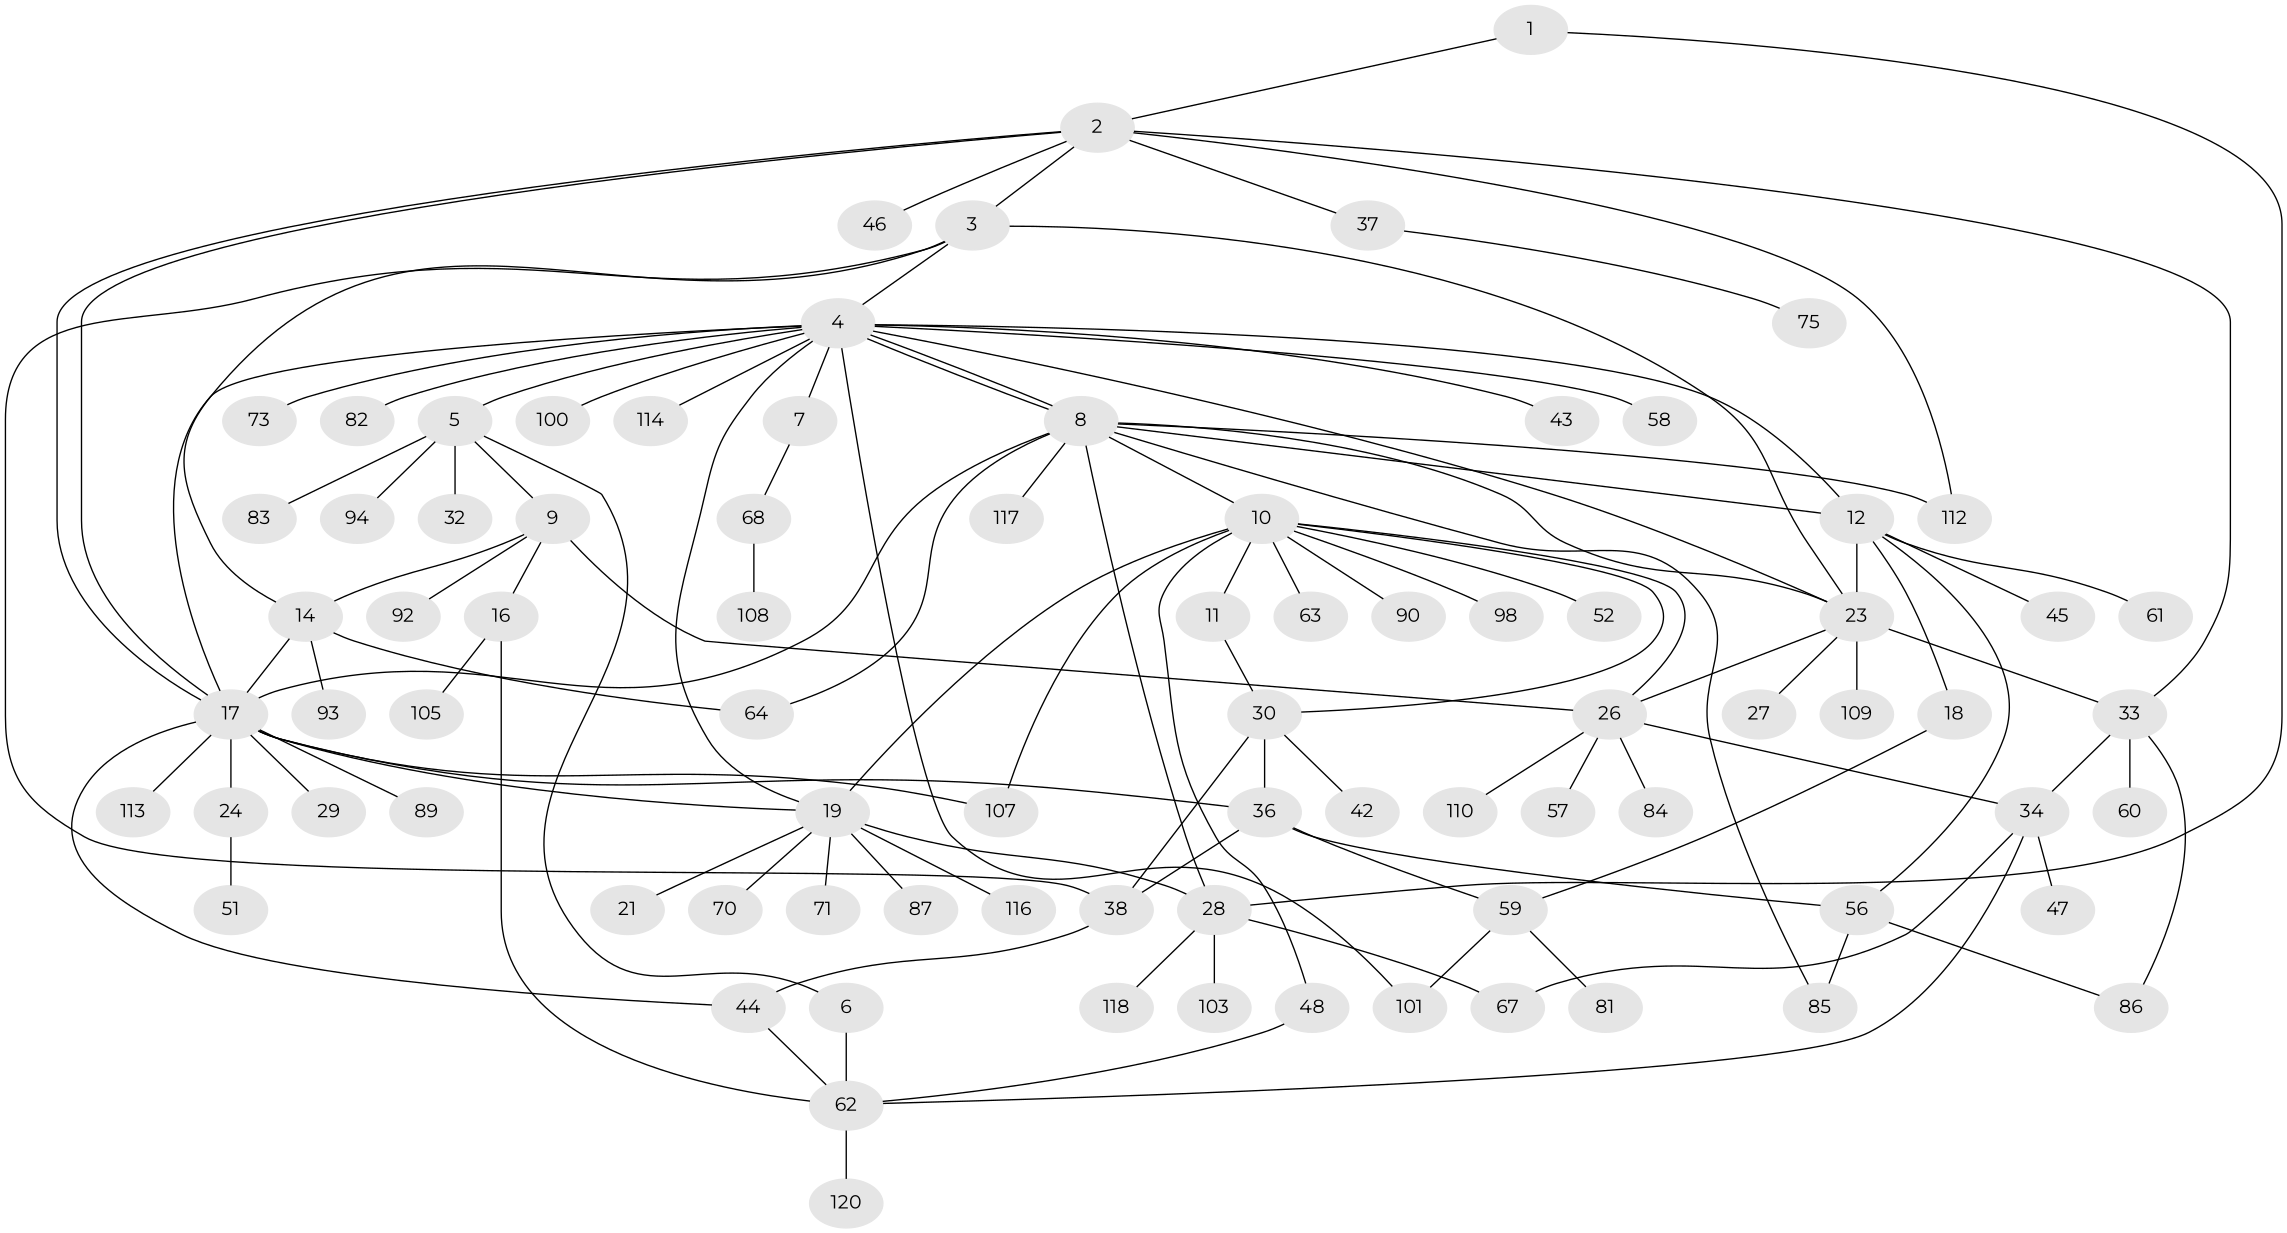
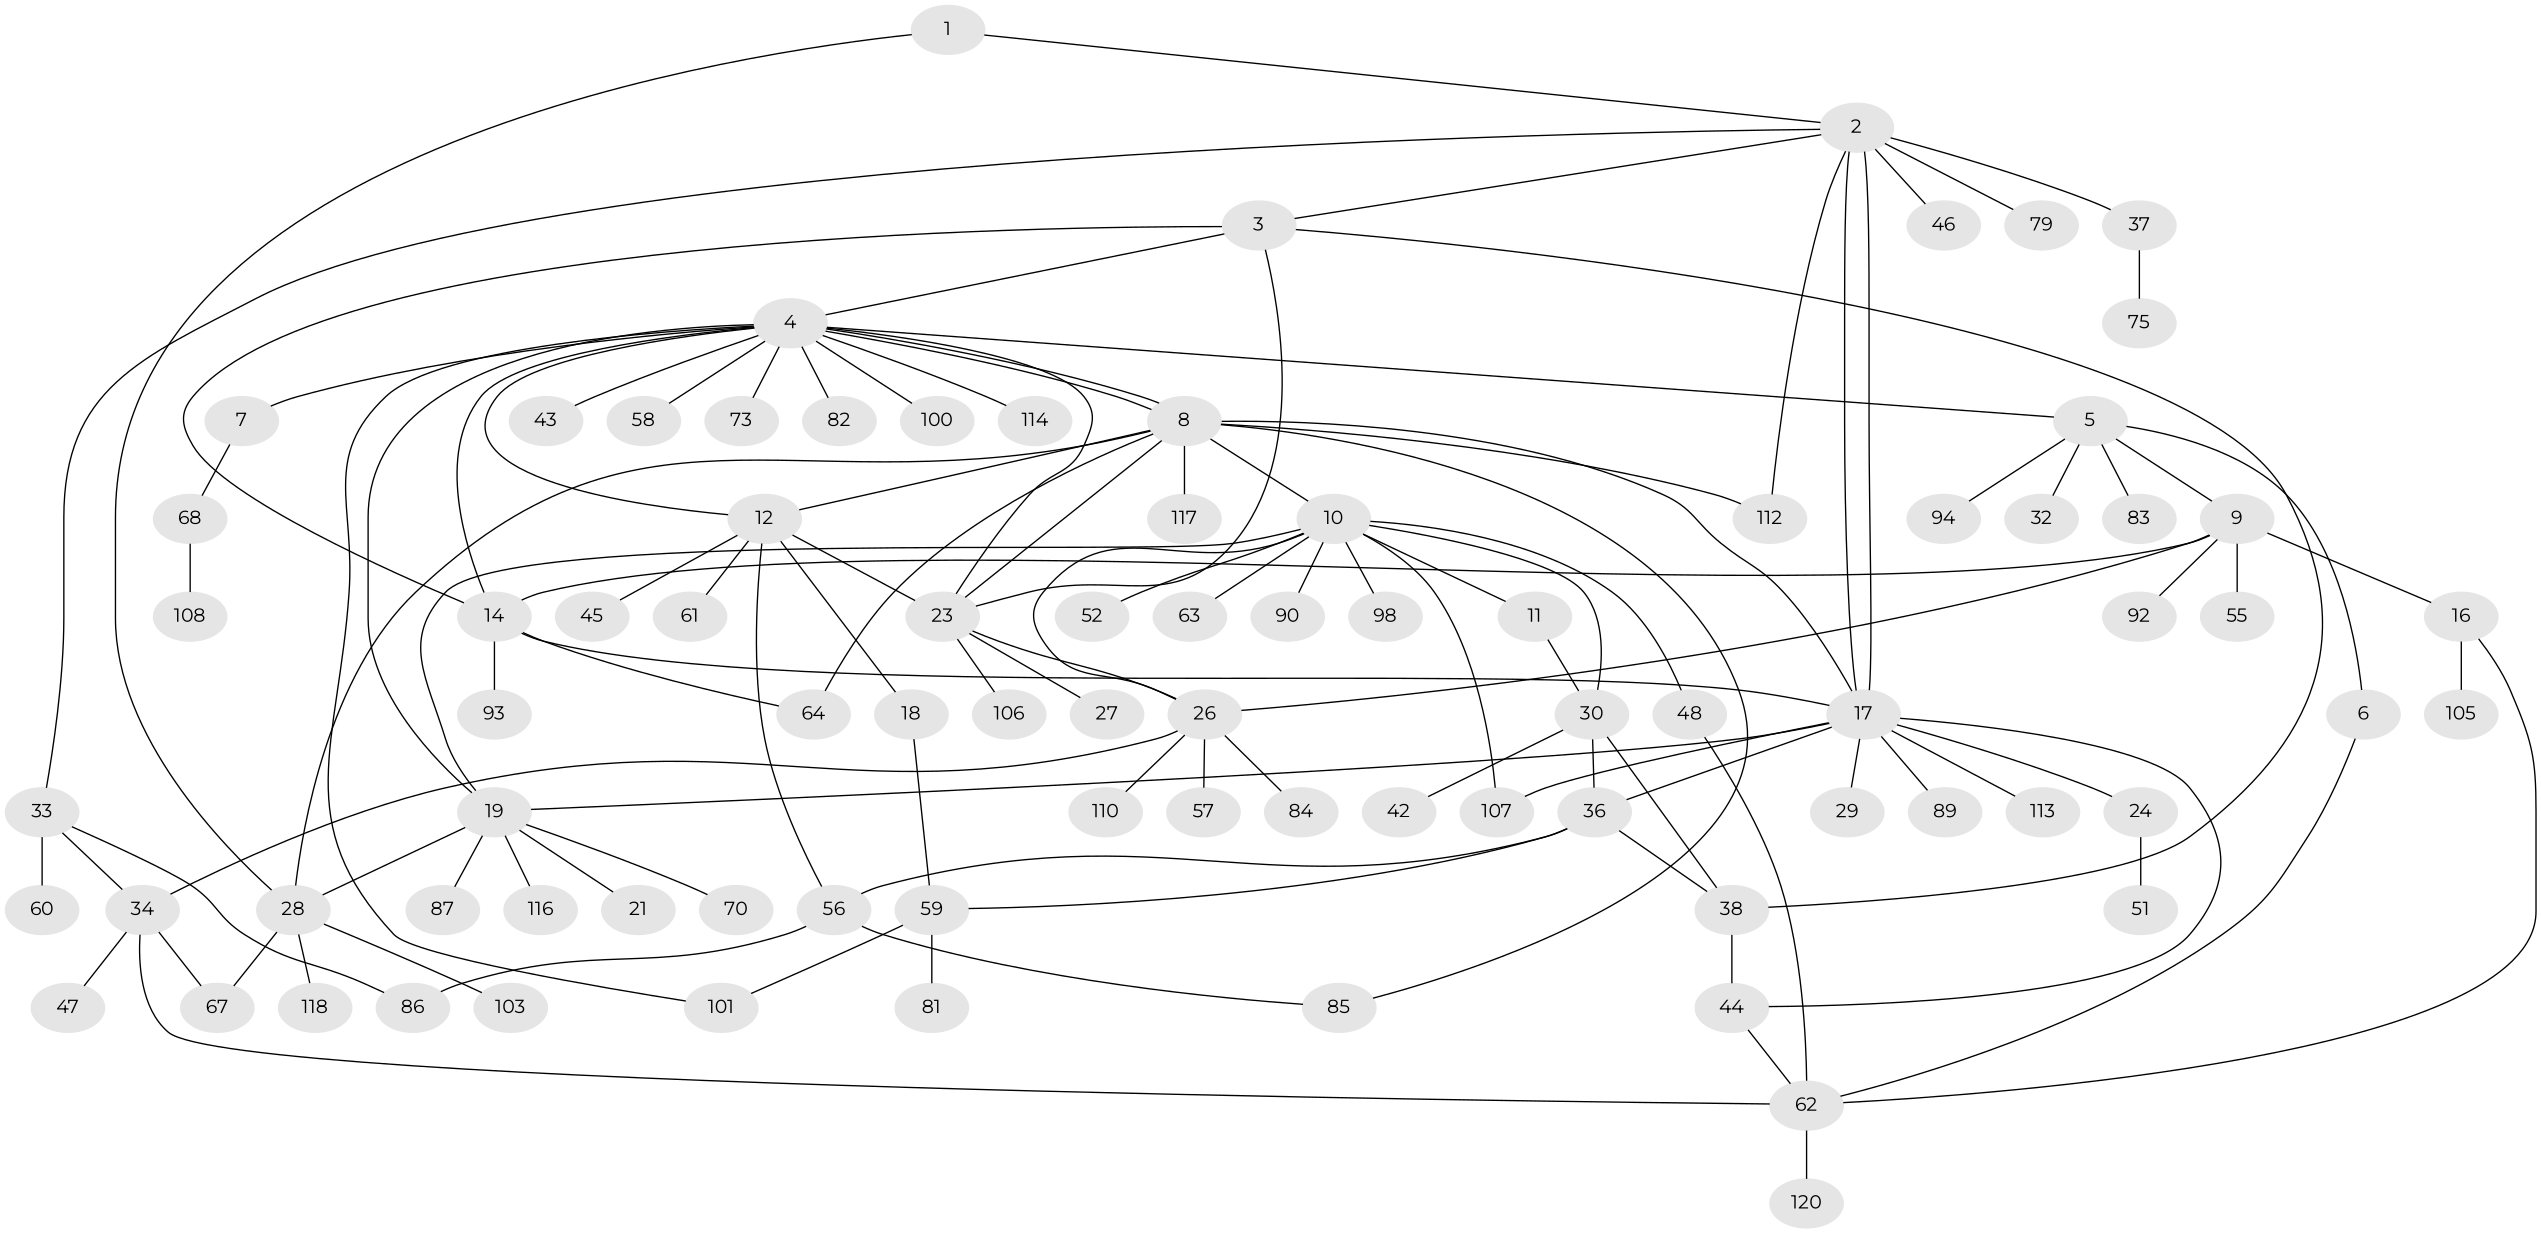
none -> (2042, 225)
(349, 361) -> (503, 380)
none -> (2237, 617)
(1988, 664) -> none
(1857, 714) -> (1009, 714)
(823, 910) -> none
